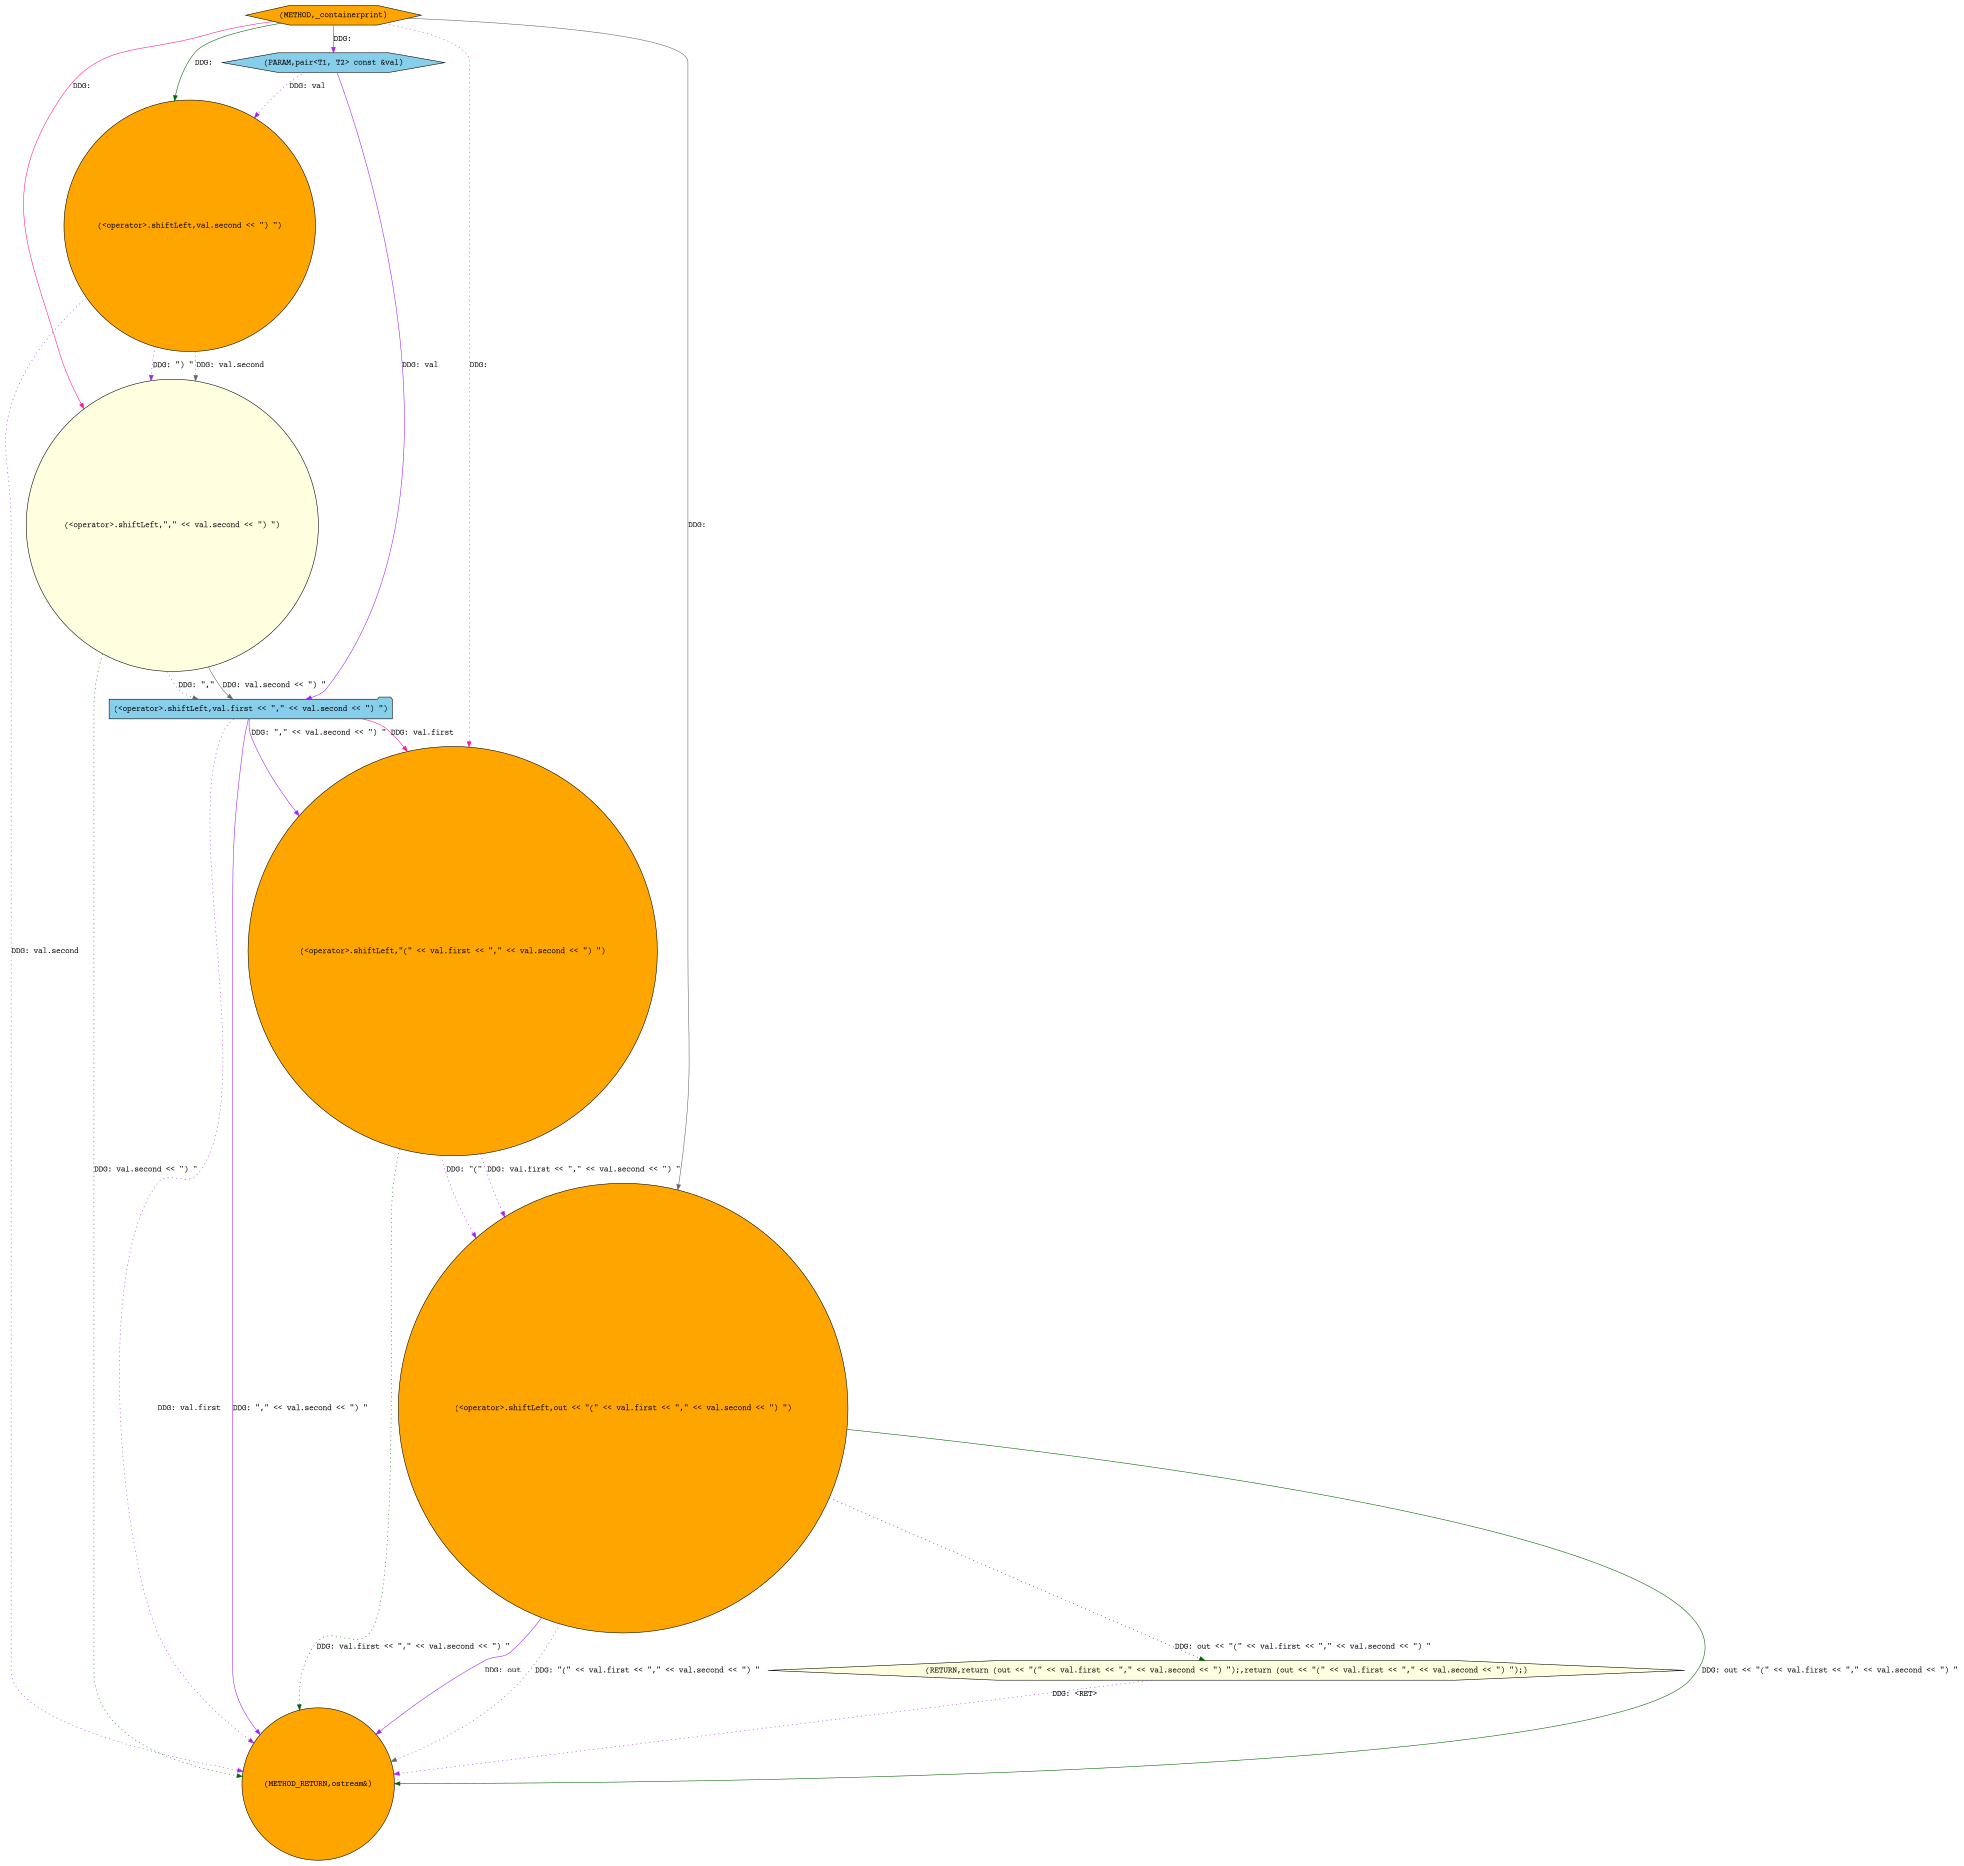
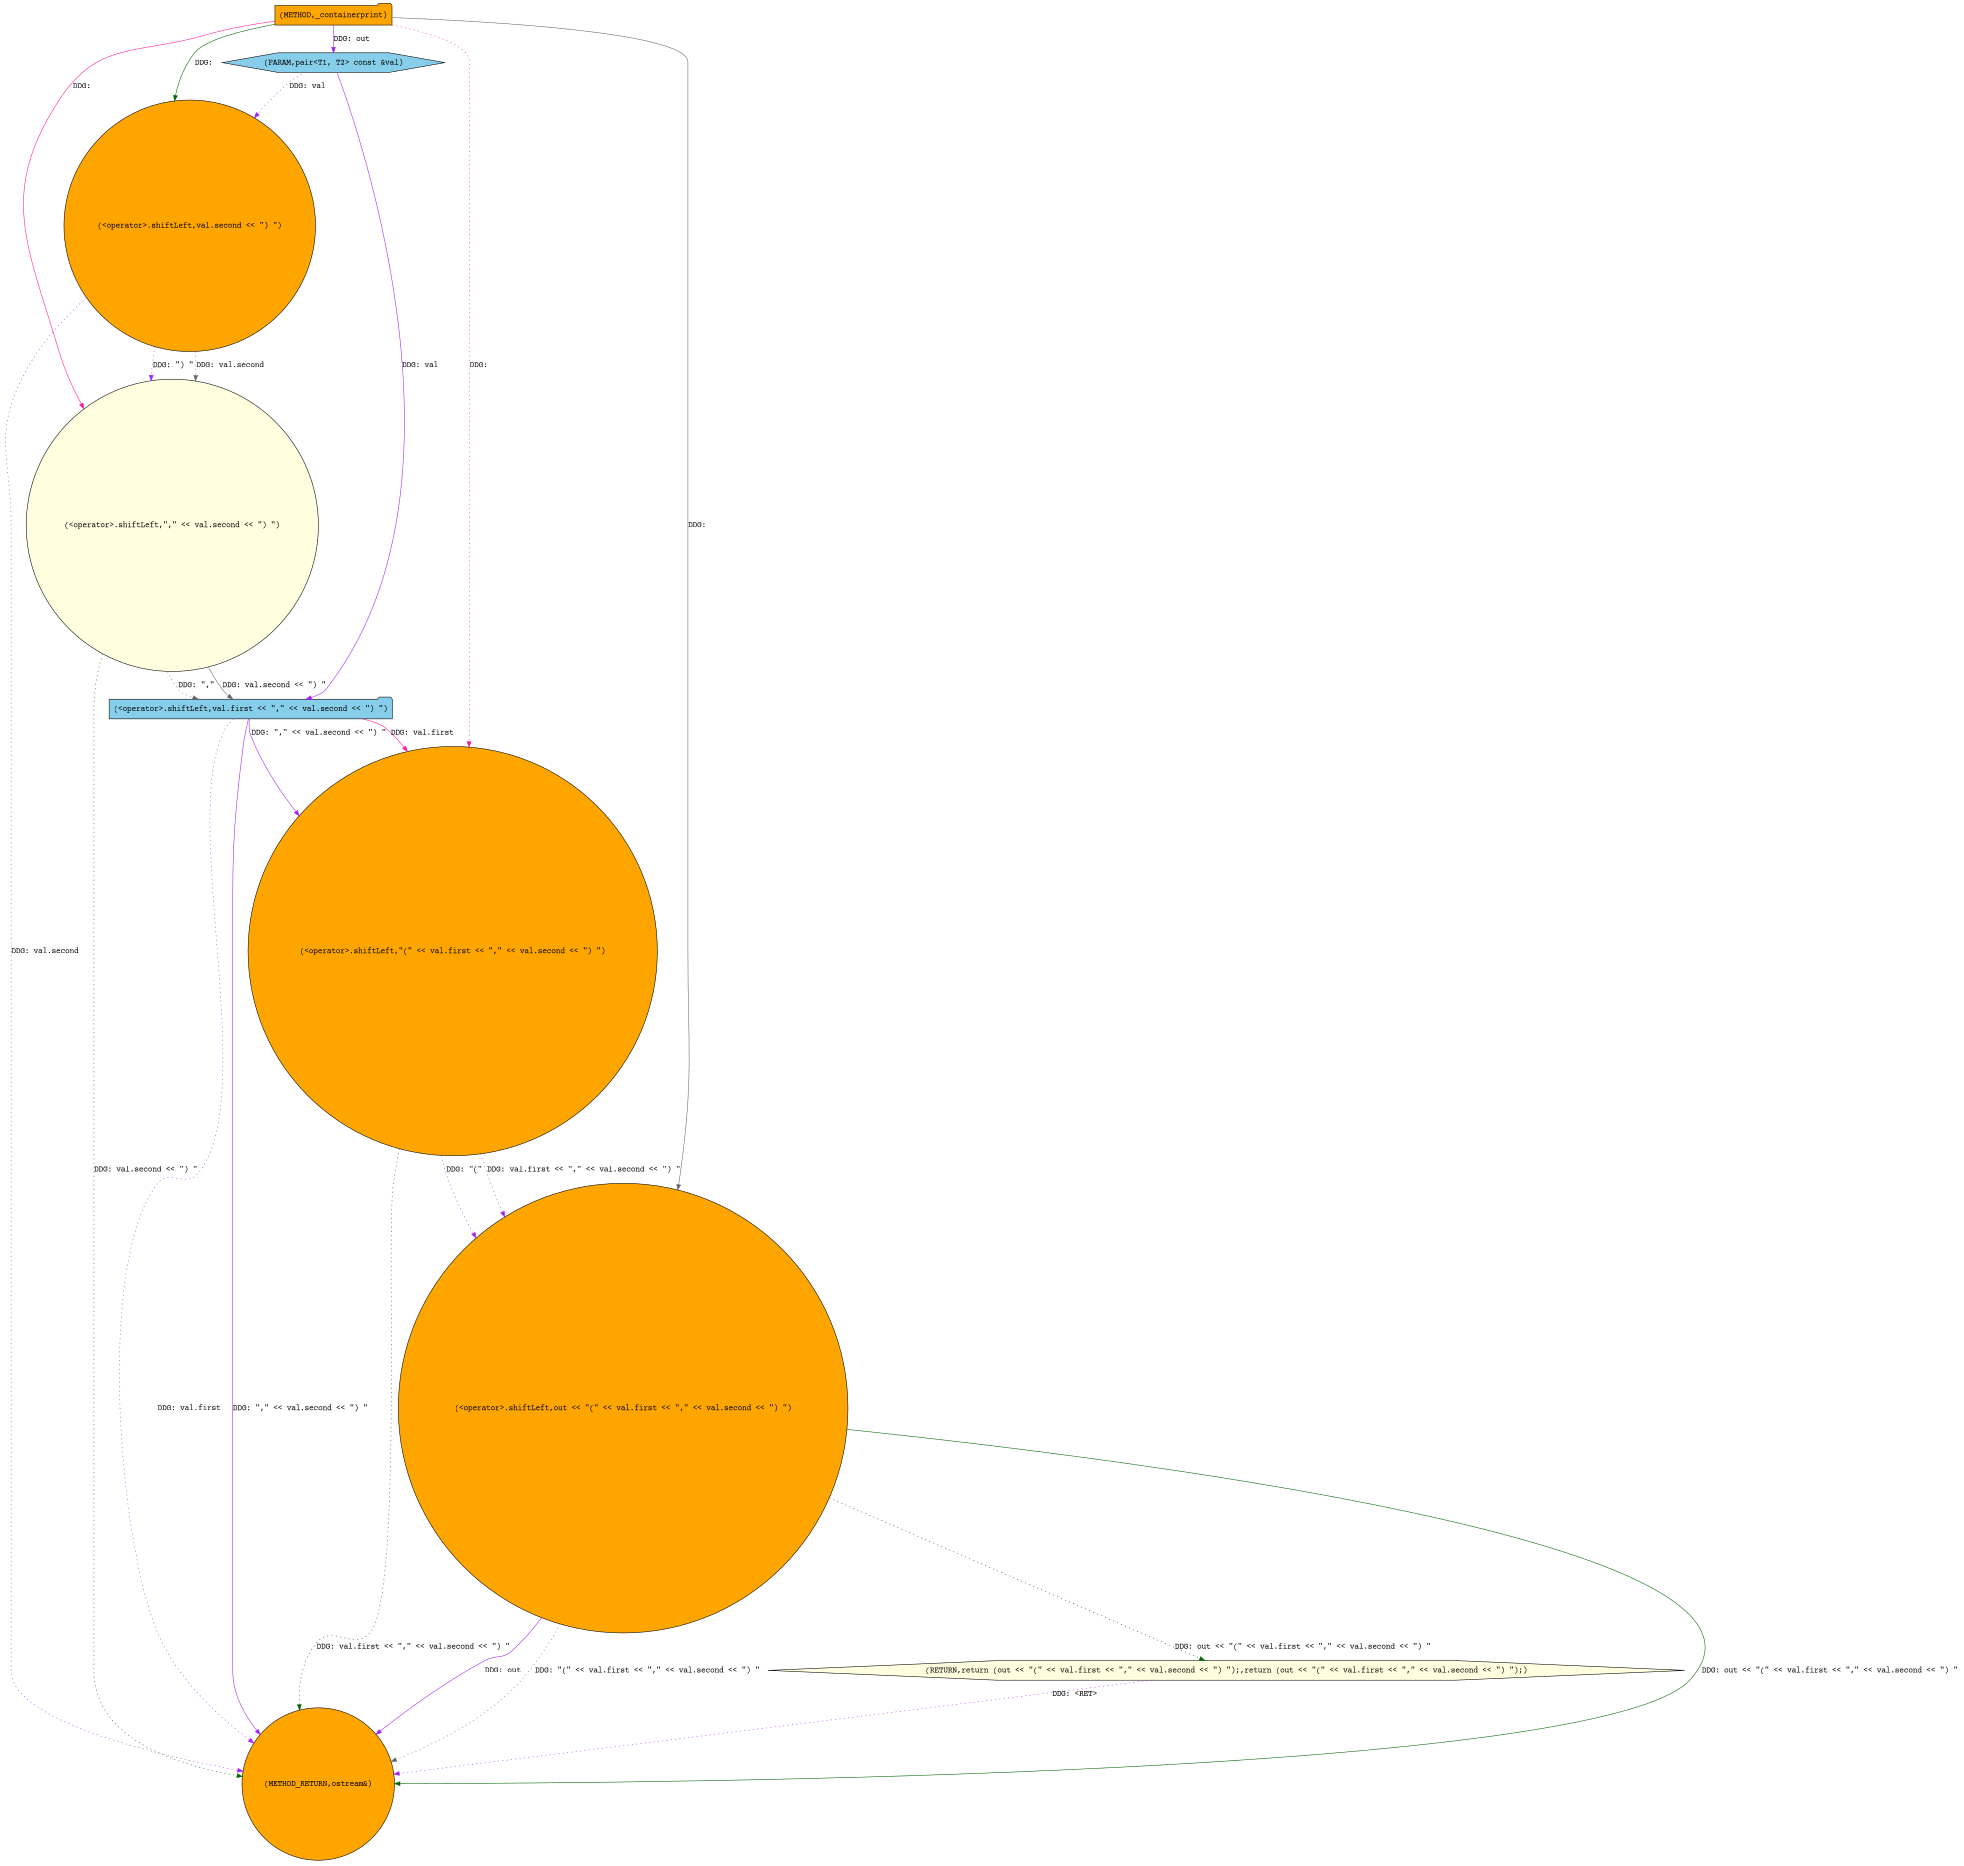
(333, 15) -> (333, 15)
(345, 39) -> (352, 39)
